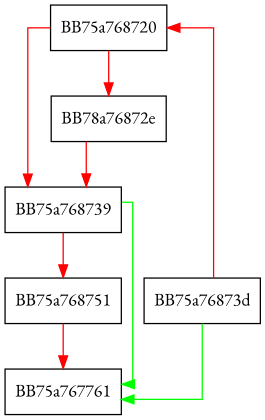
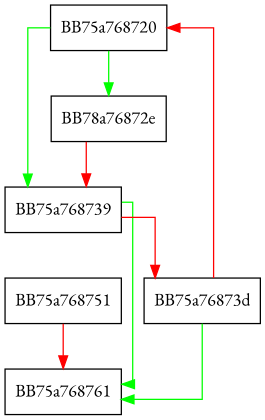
(109, 67) -> (109, 67)
(28, 90) -> (28, 90)
(63, 249) -> (155, 225)
(63, 392) -> (63, 392)
